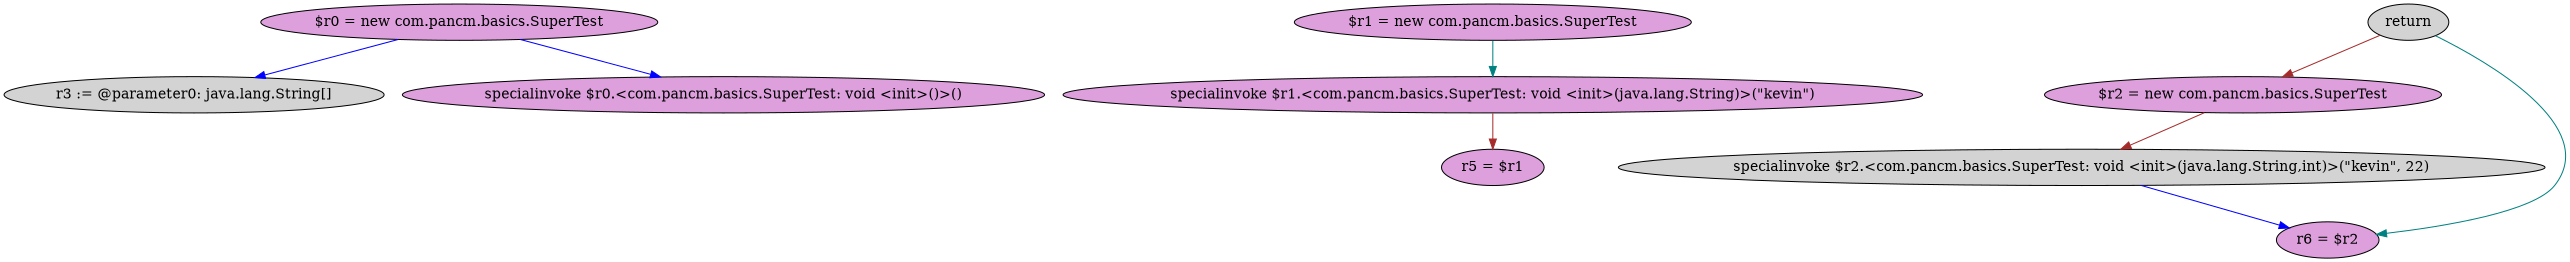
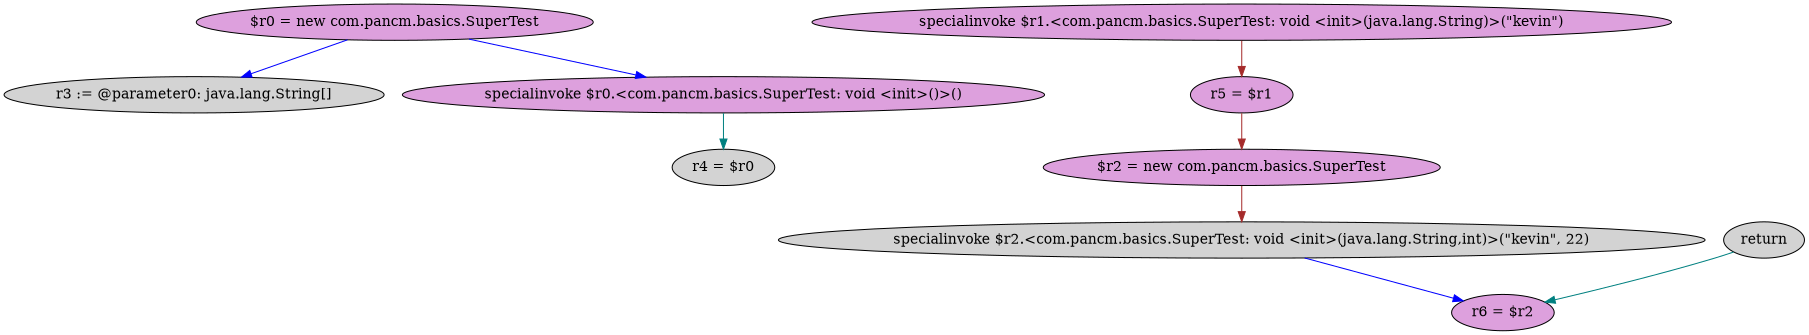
(1493, 22) -> none
(2336, 54) -> (1242, 126)
none -> (723, 167)
